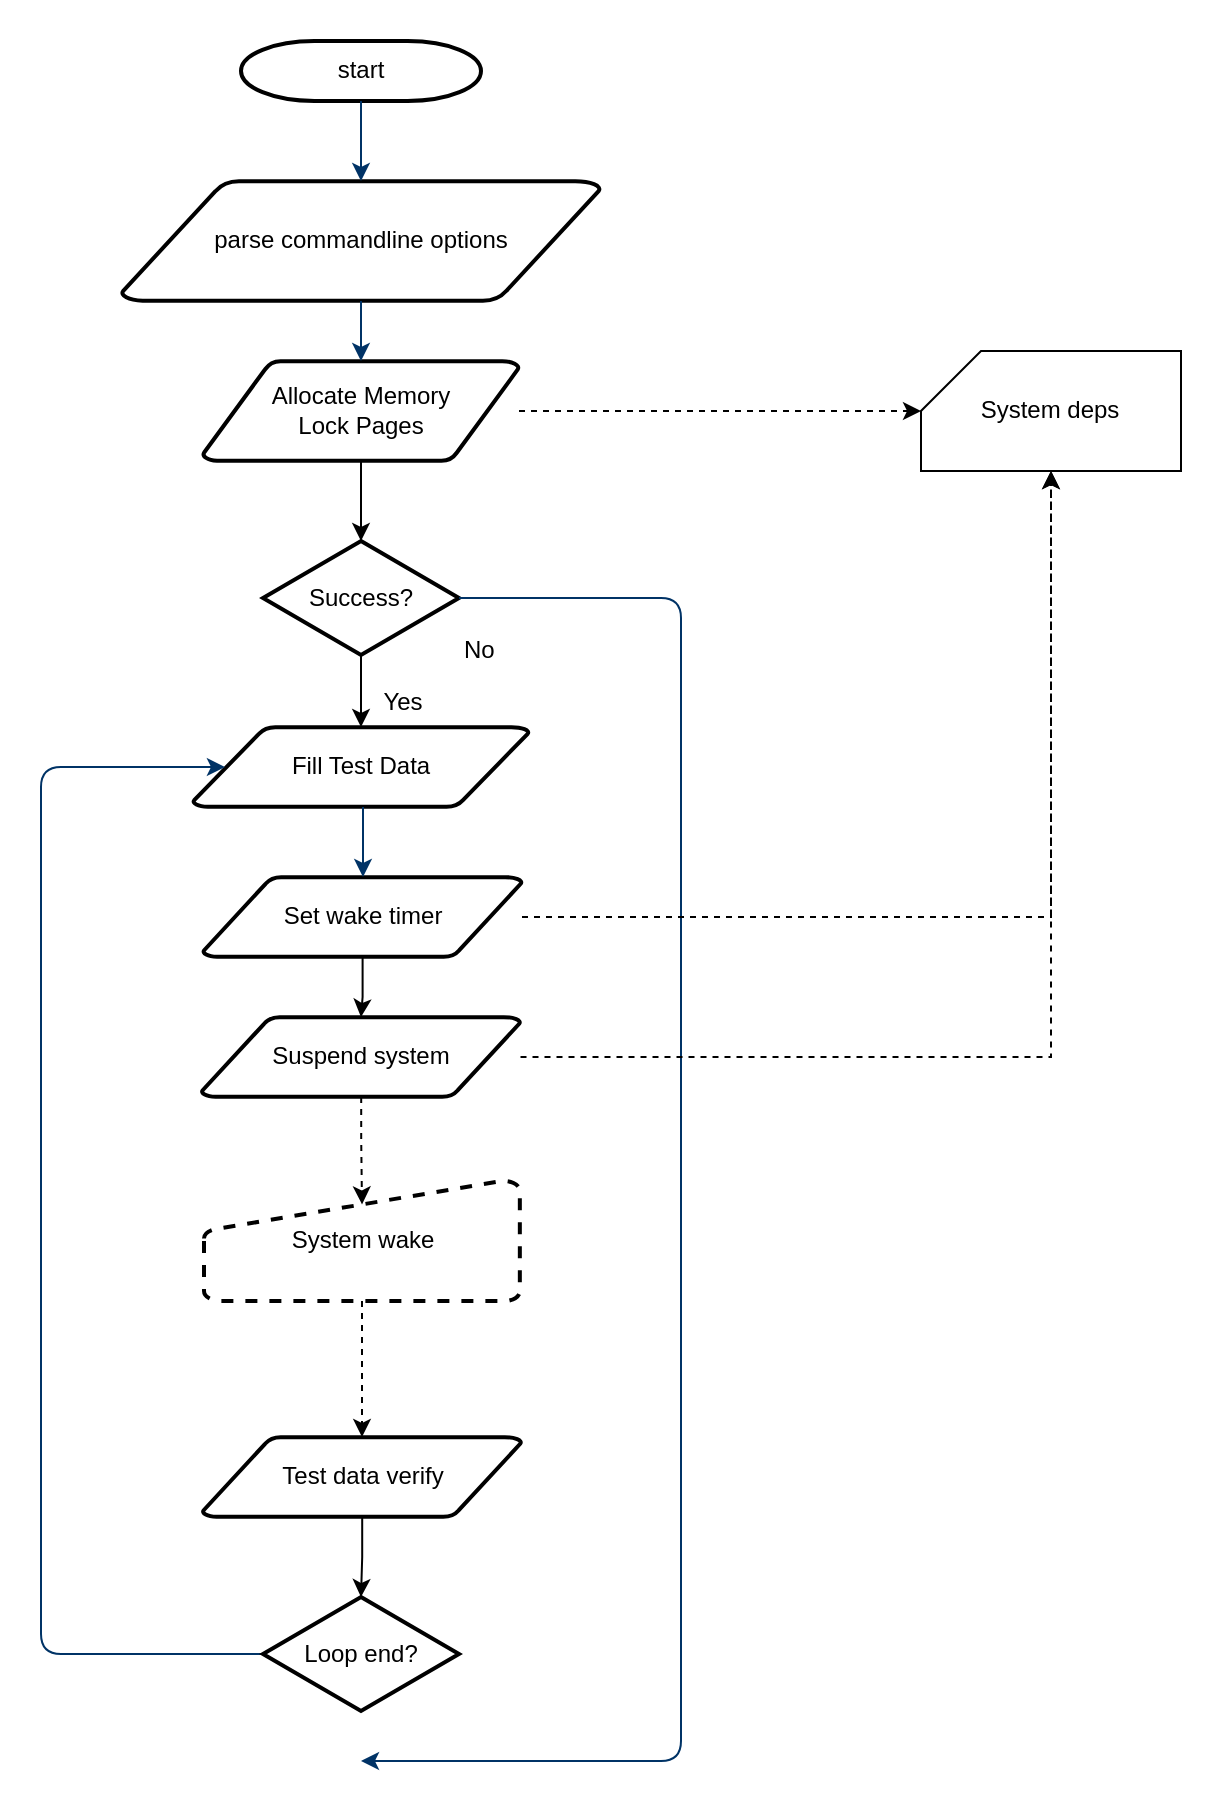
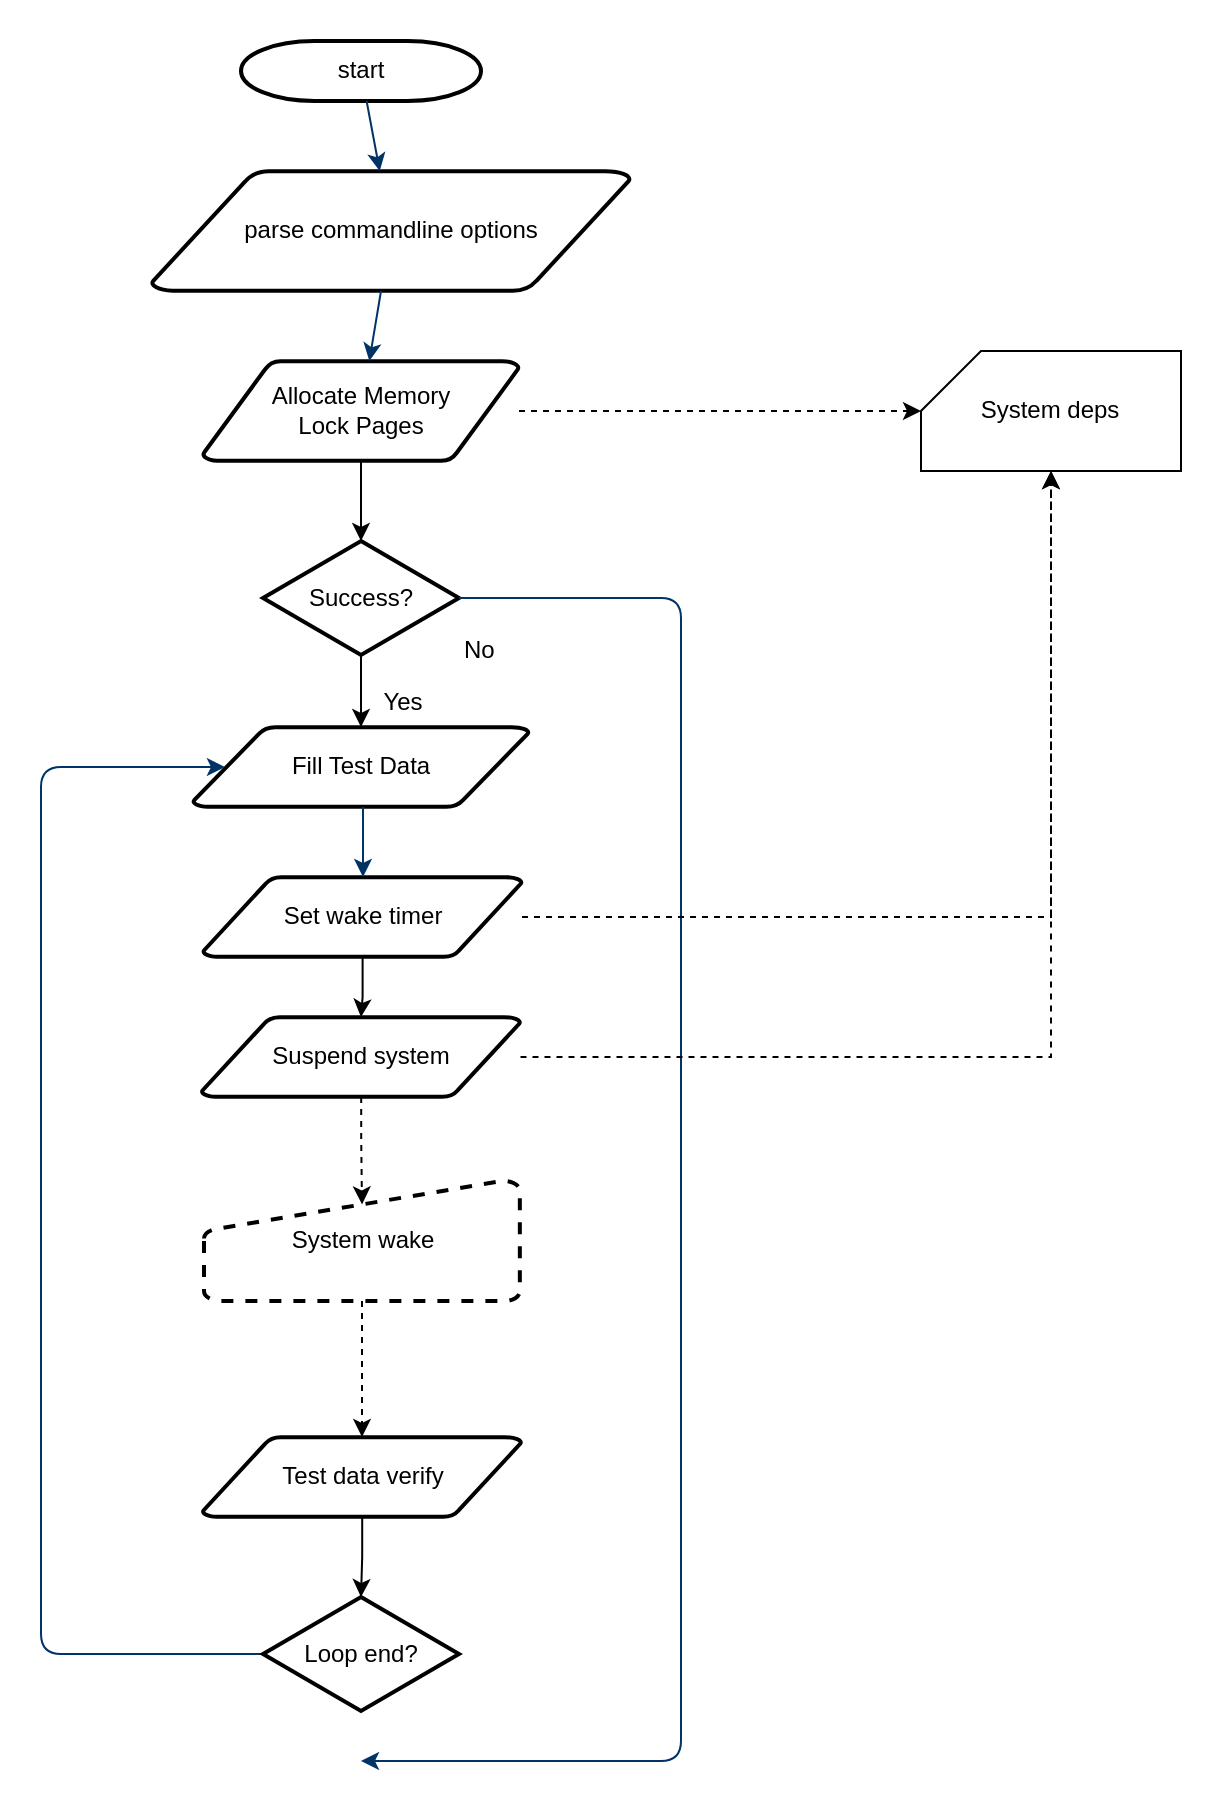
(361, 241) -> (391, 231)
